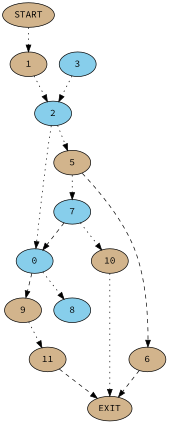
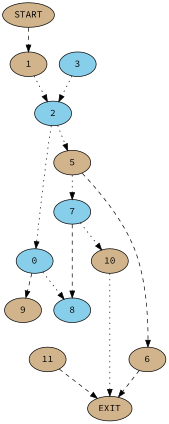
(28, 36) -> (28, 36)
(56, 234) -> (72, 258)
(34, 332) -> none
